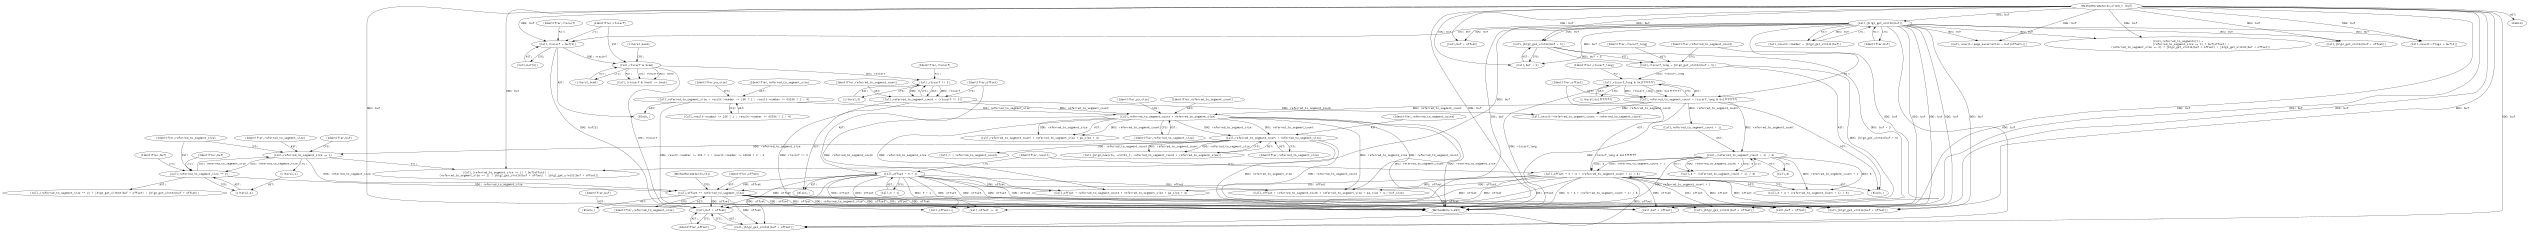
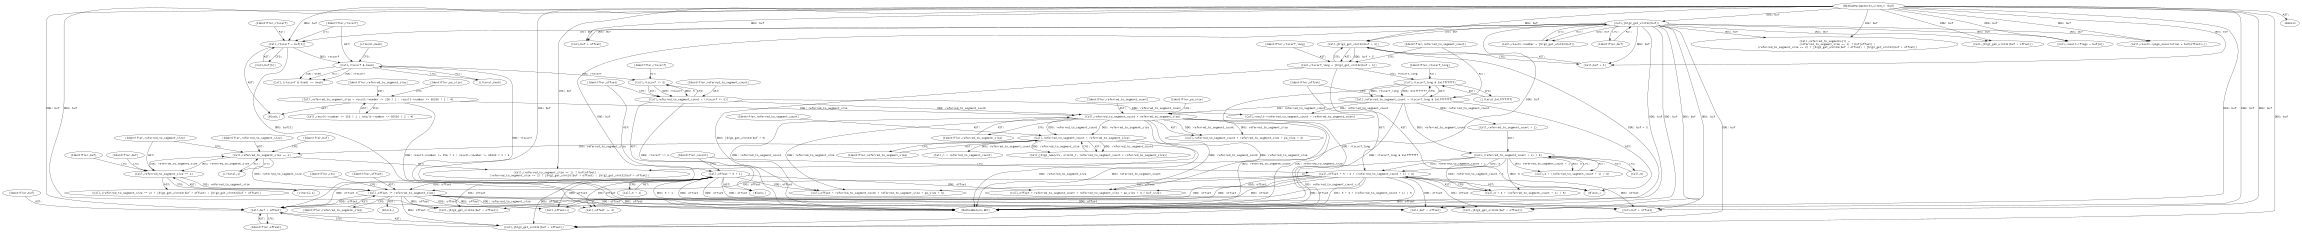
none -> (1335, 54)
(852, 100) -> none
(1970, 141) -> none
(692, 174) -> (323, 174)
(267, 183) -> (248, 166)
